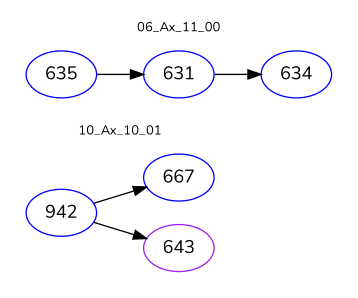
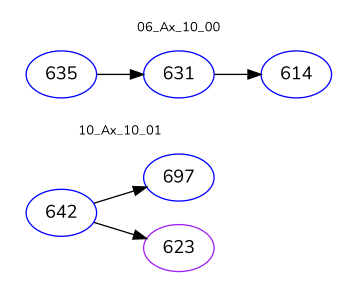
(179, 28) -> (179, 28)
(296, 74) -> (296, 74)
(179, 178) -> (179, 178)
(61, 213) -> (61, 213)
(179, 248) -> (179, 248)
